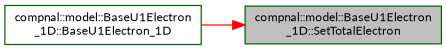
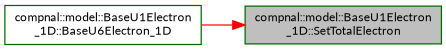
(103, 25) -> (103, 25)
